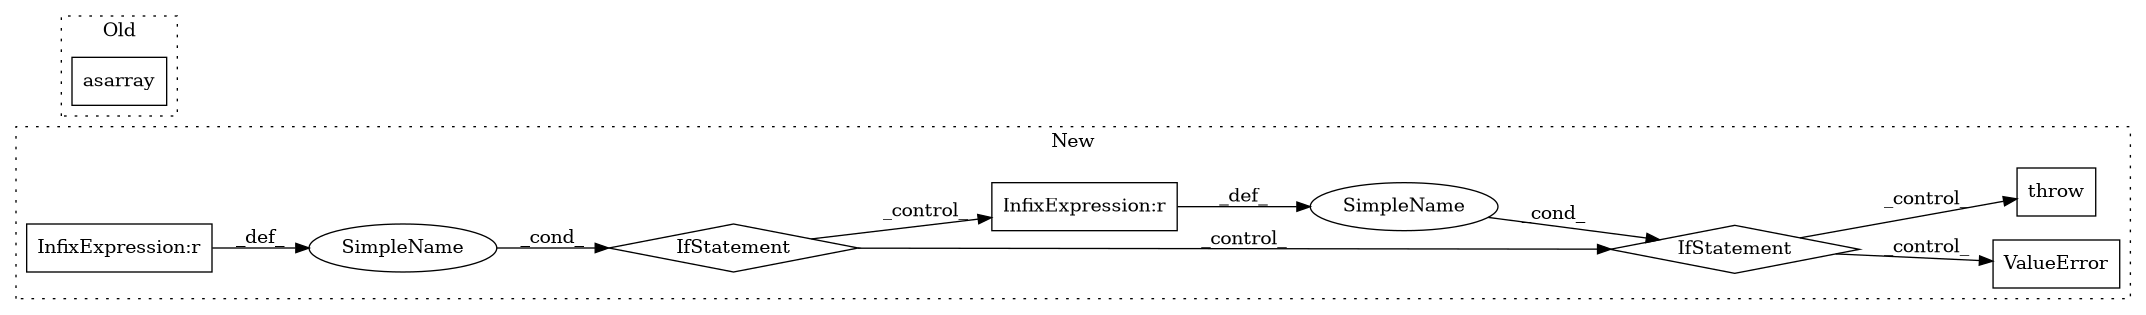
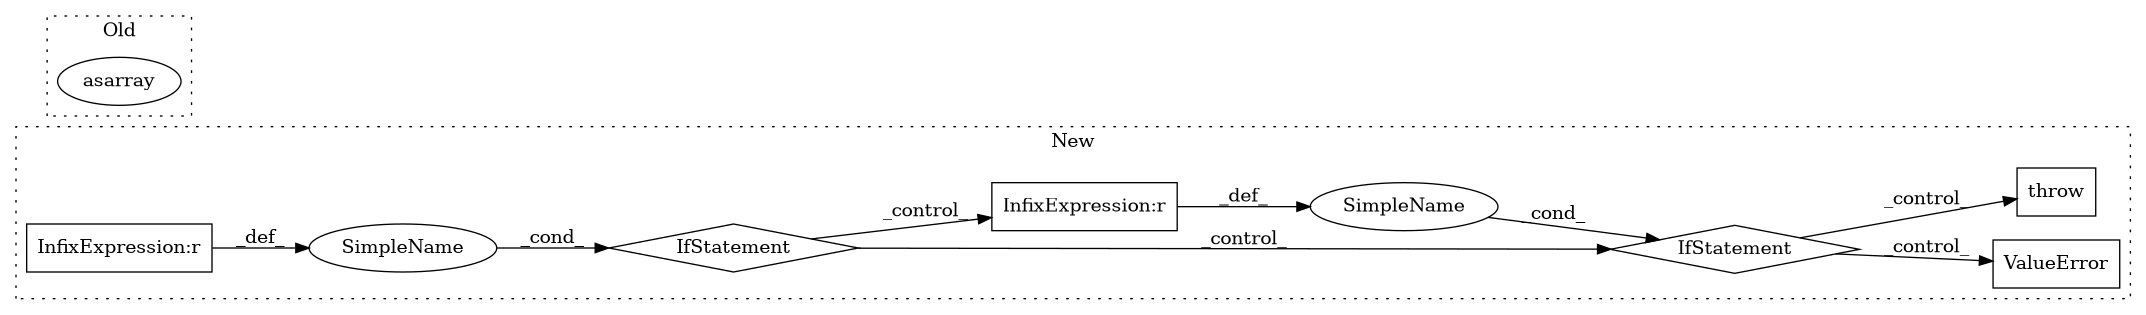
(119, 81) -> (119, 81)
